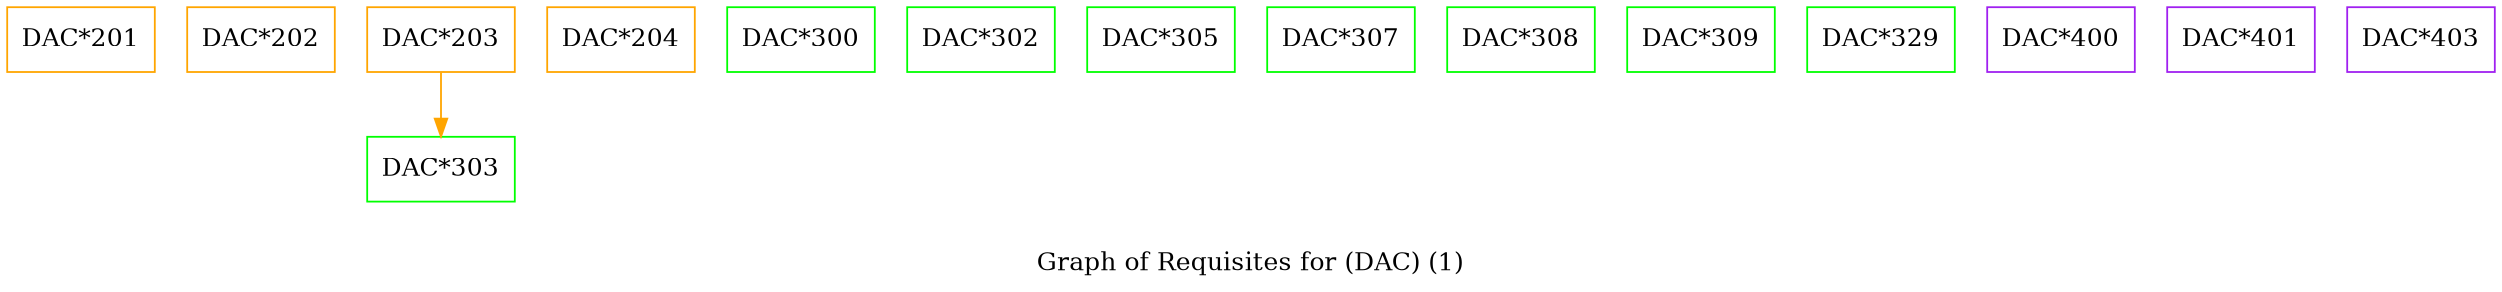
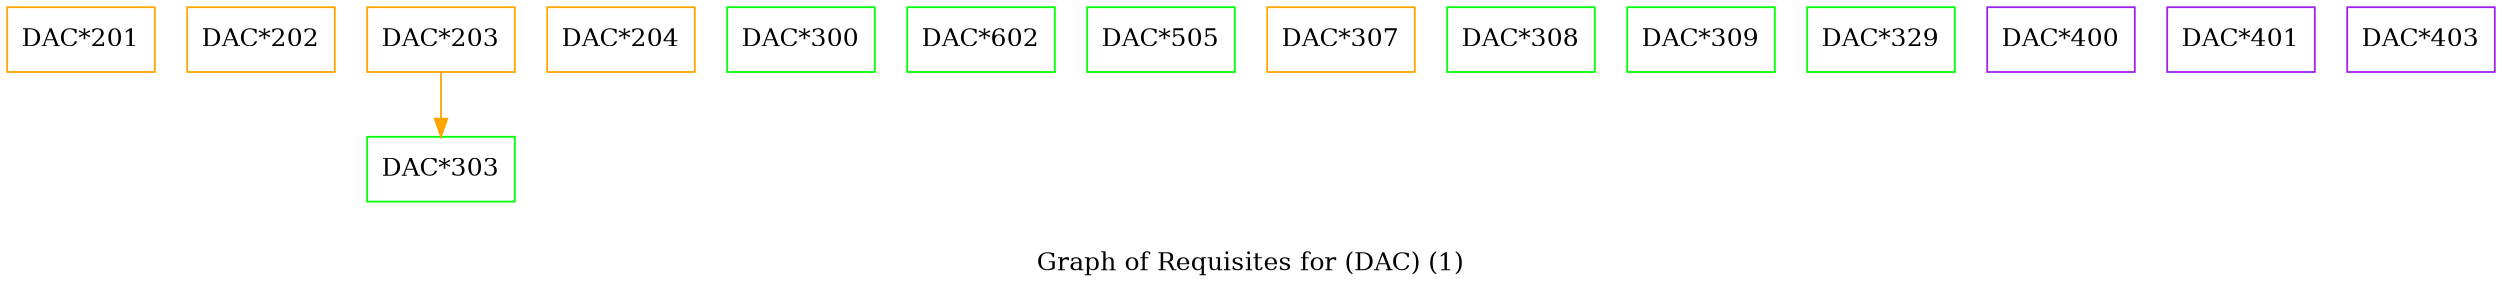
(981, 40) -> (981, 40)
(1161, 40) -> (1161, 40)
(1341, 40) -> (1341, 40)
